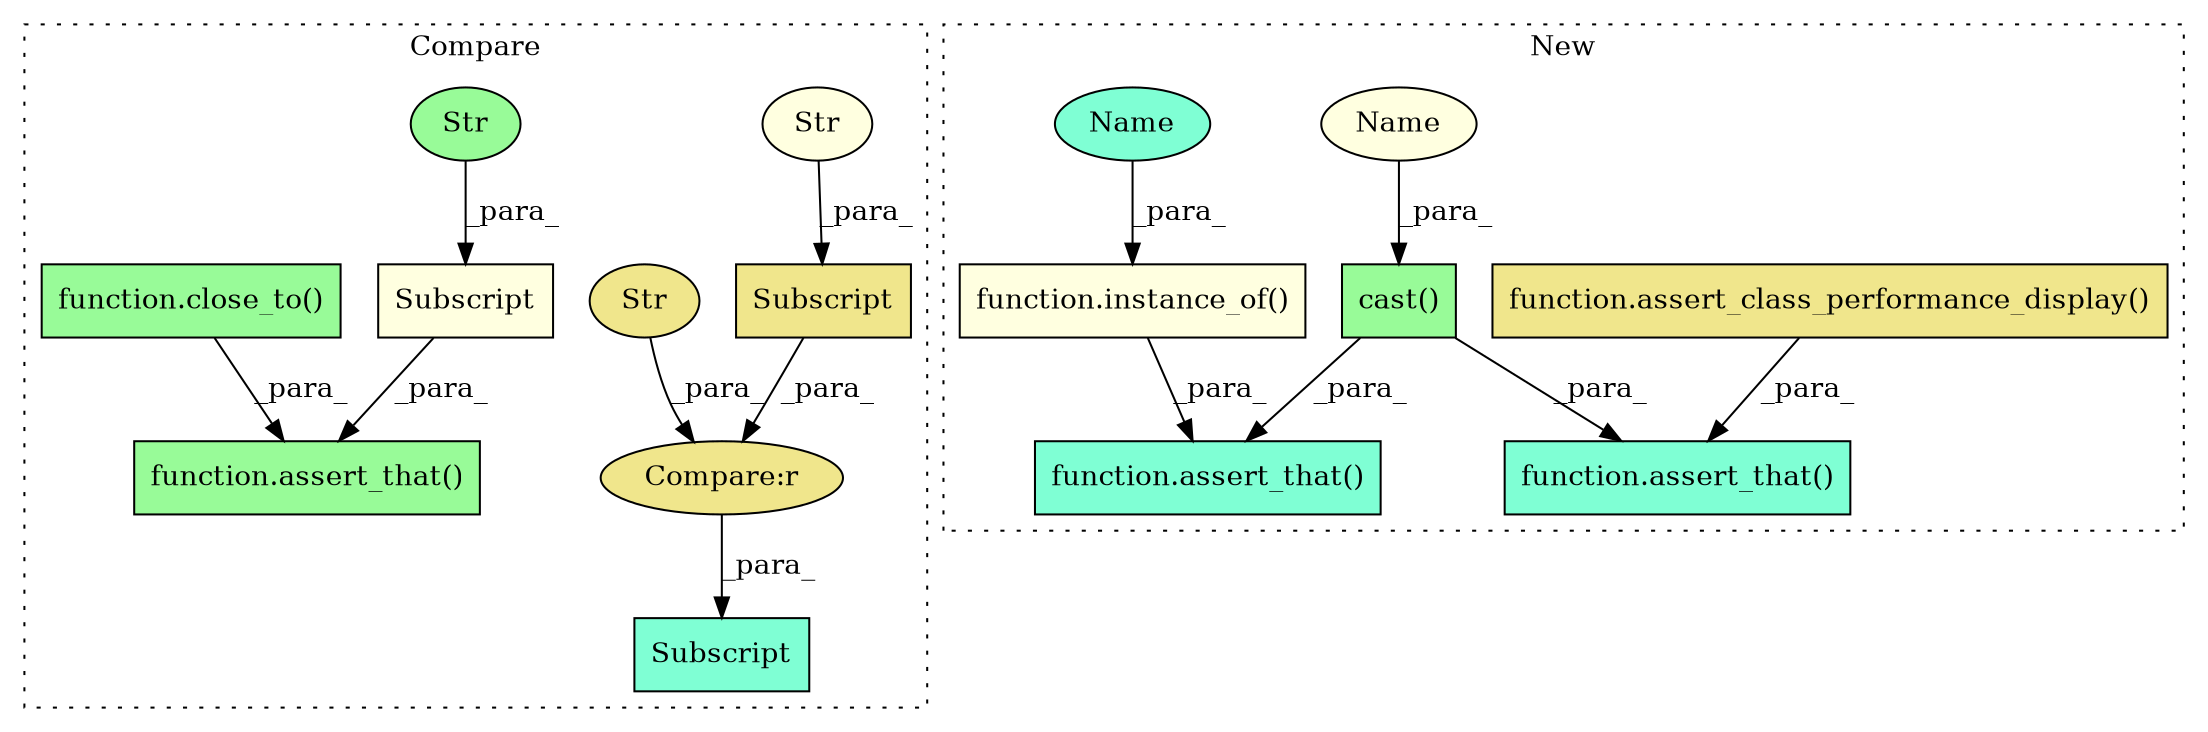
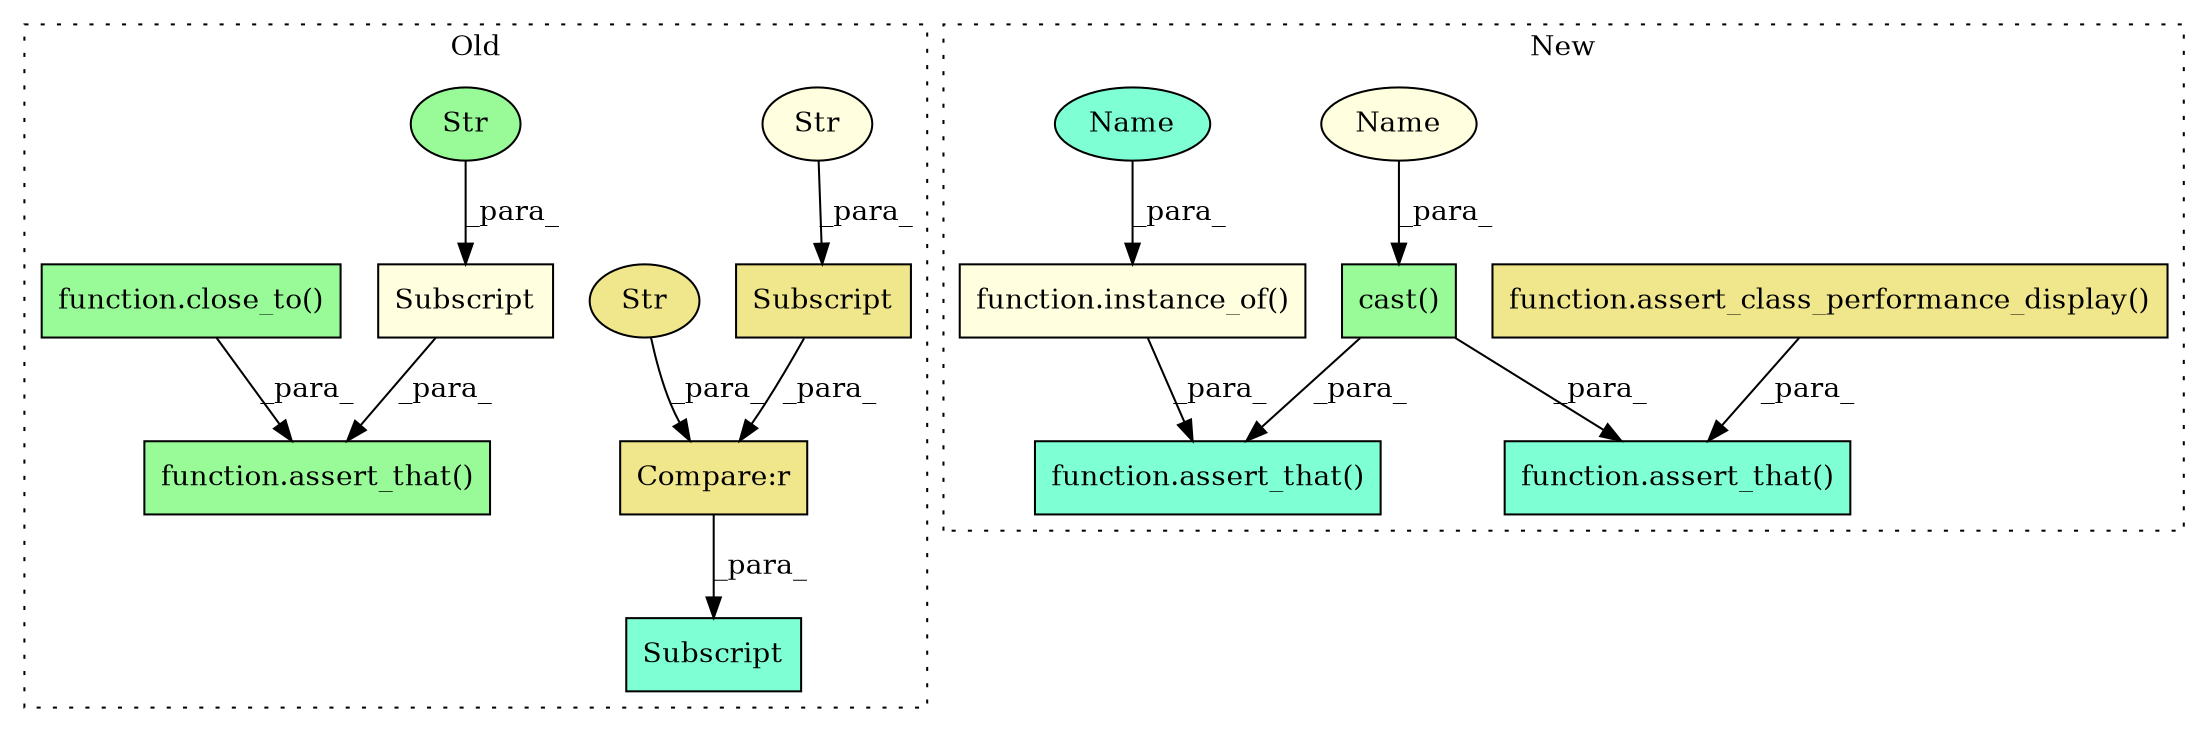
(476, 48) -> (476, 48)
(722, 478) -> (714, 478)
